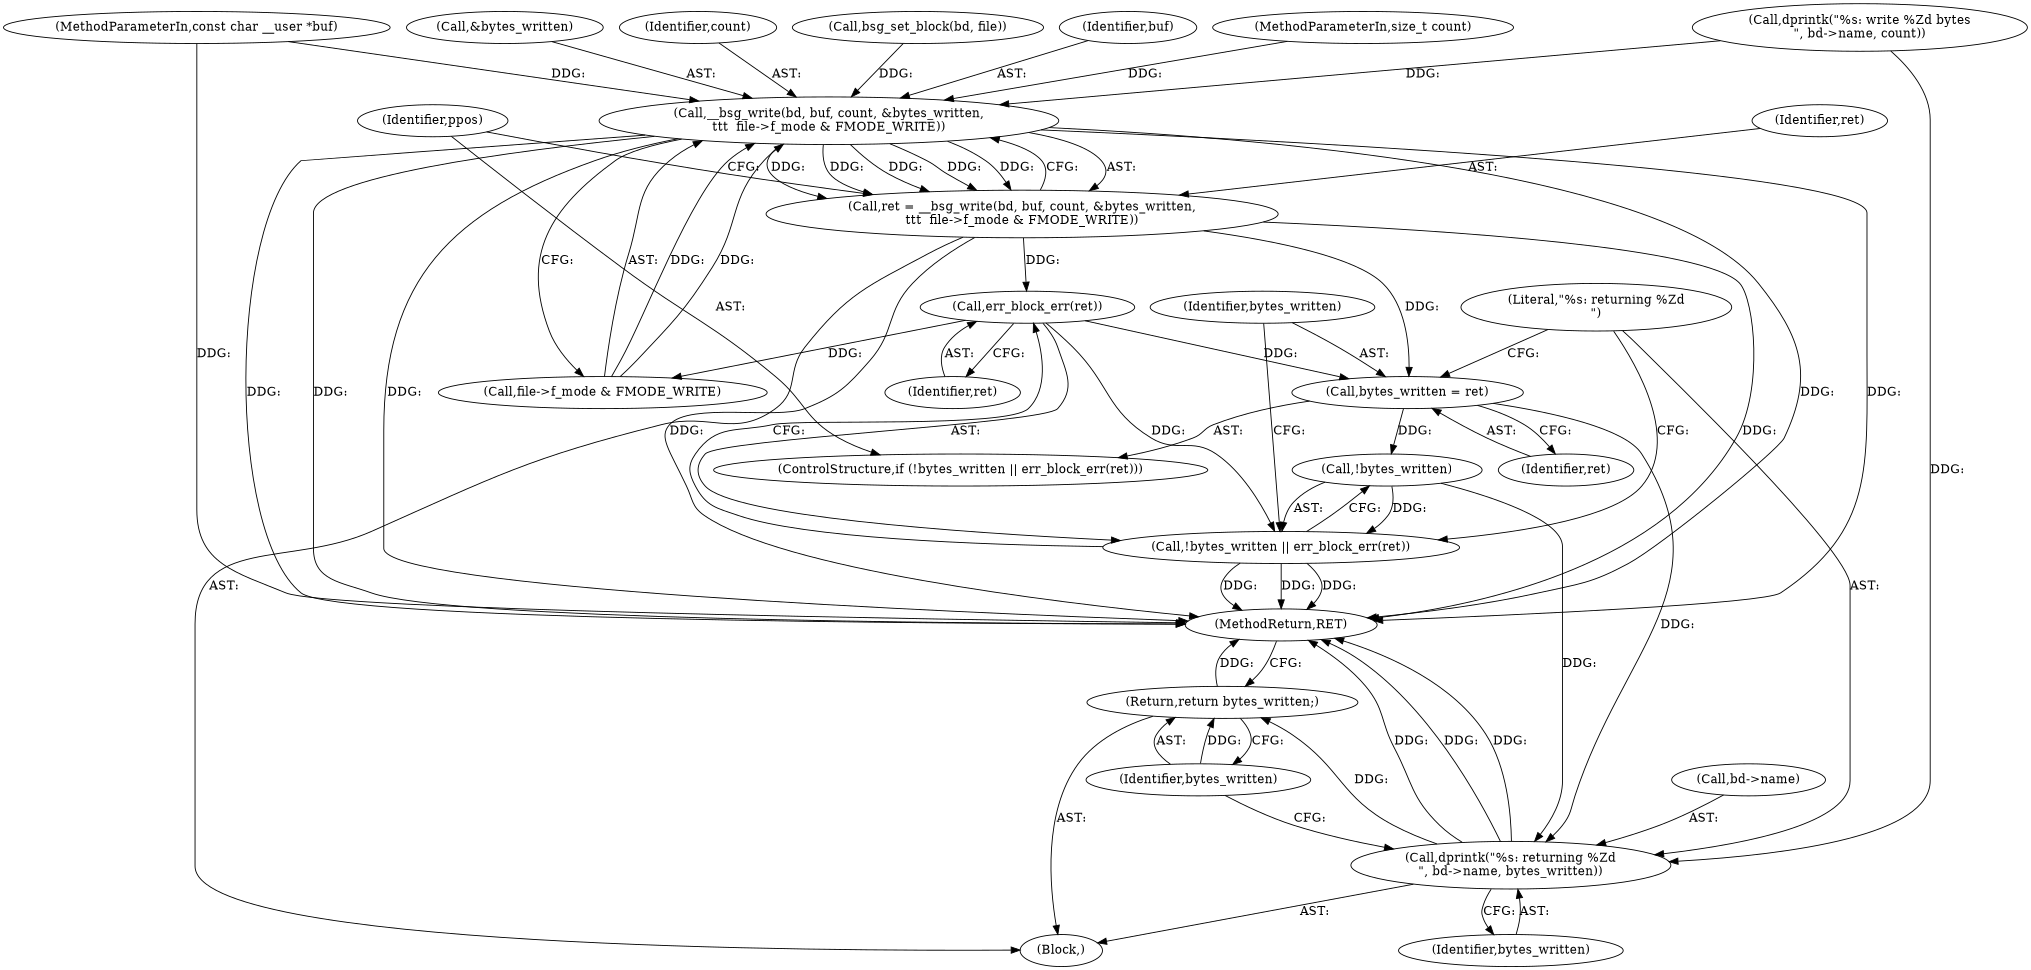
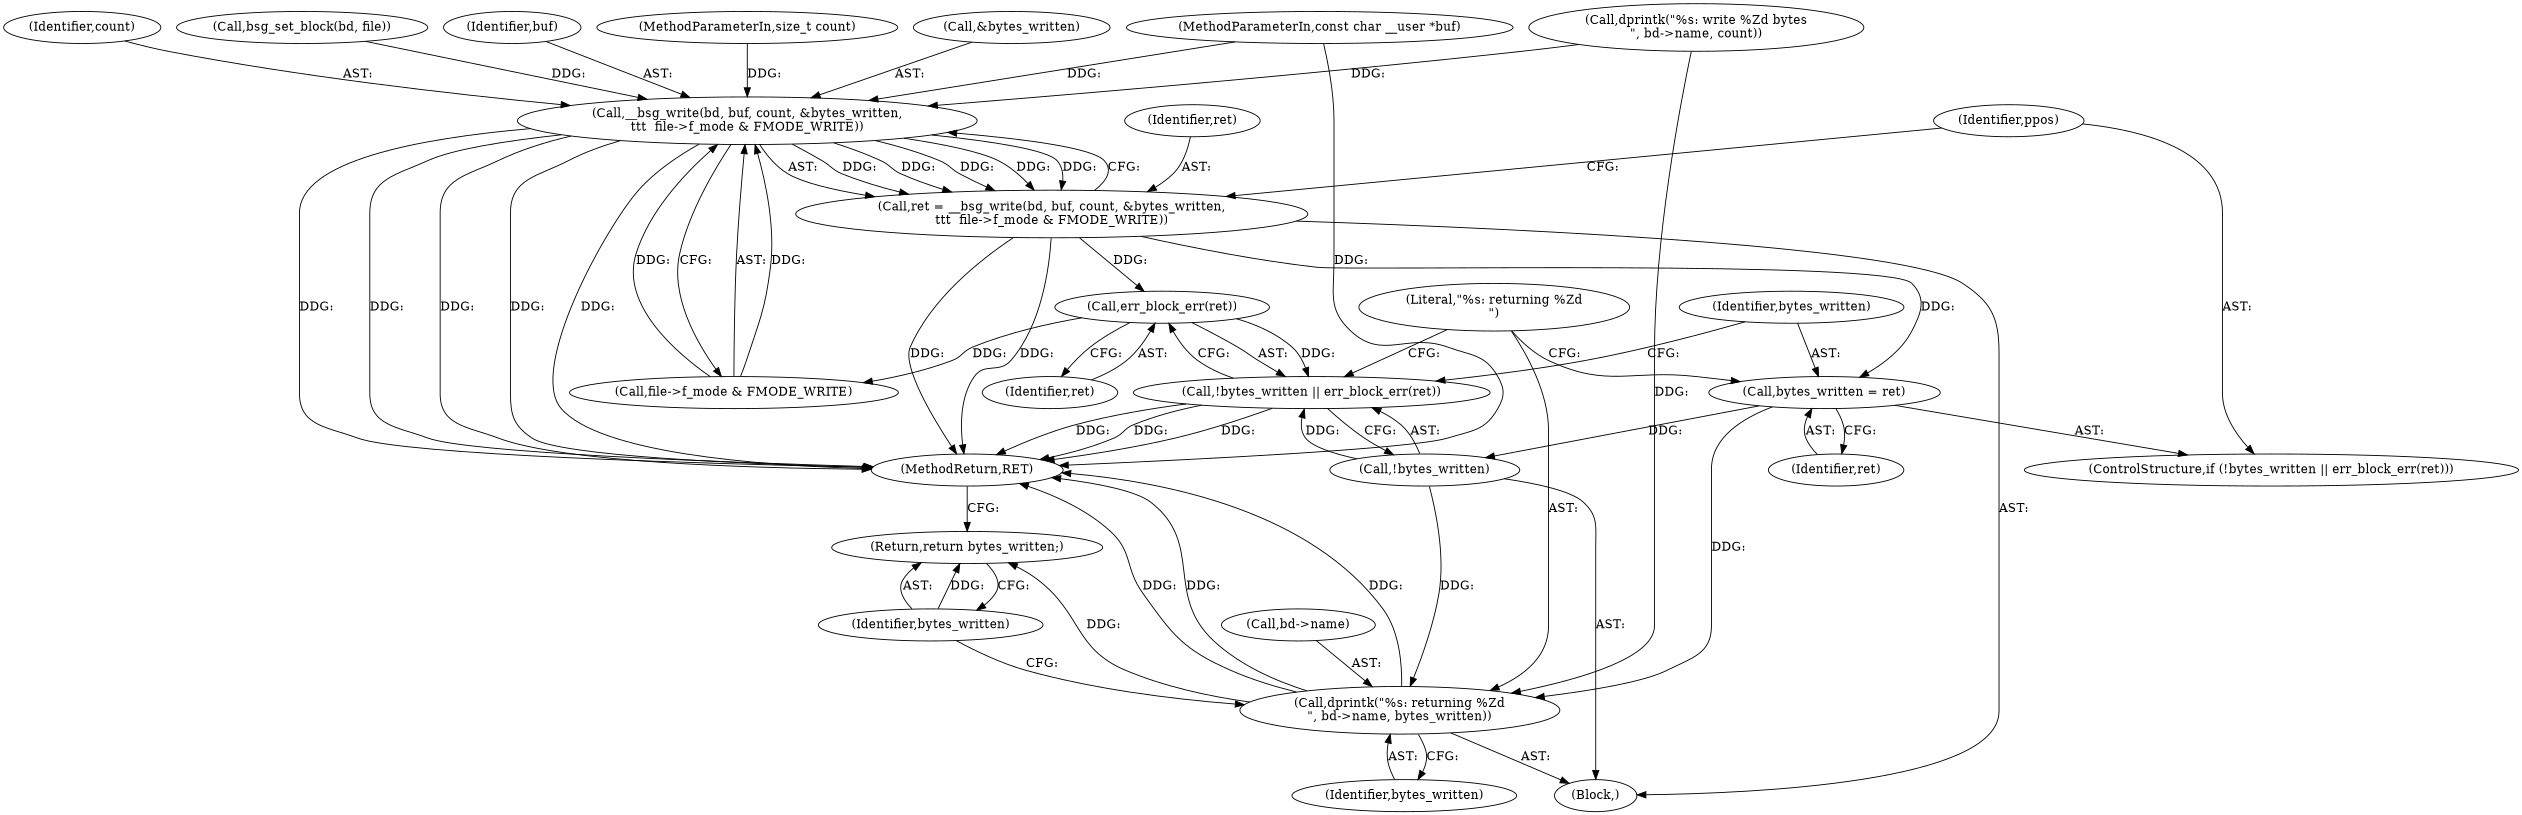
(1212, 349) -> none
(1217, 663) -> none
(1061, 798) -> (1596, 593)
